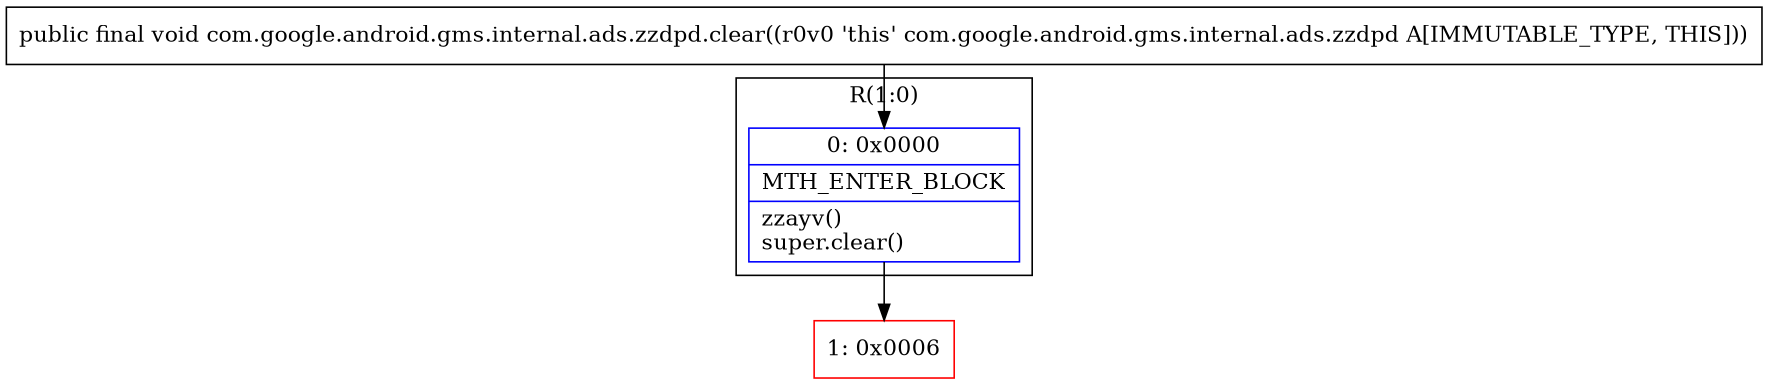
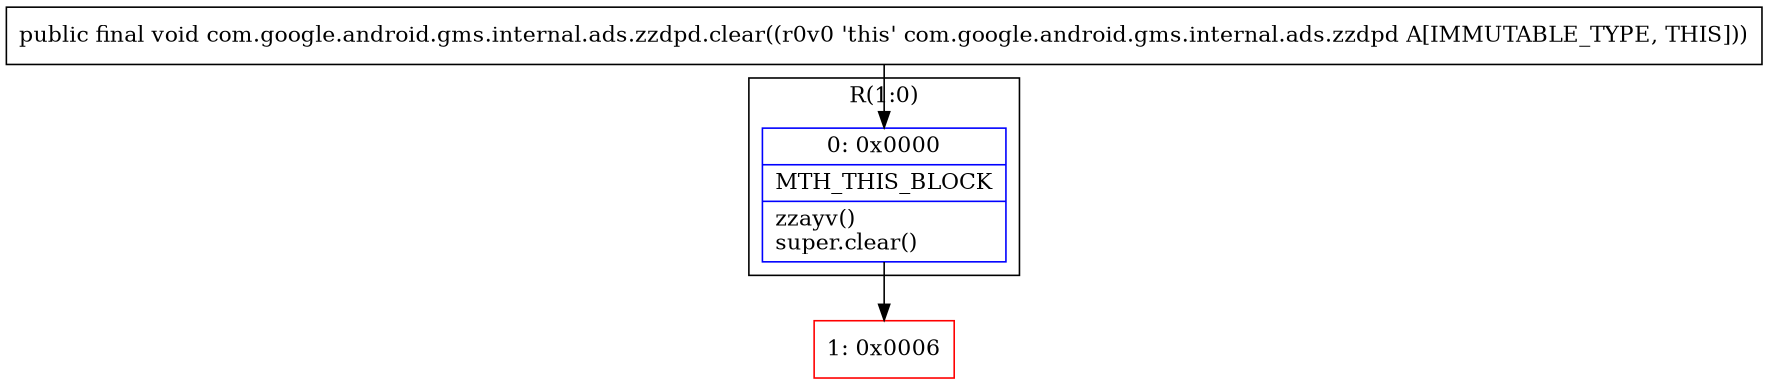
(884, 182) -> (884, 182)
